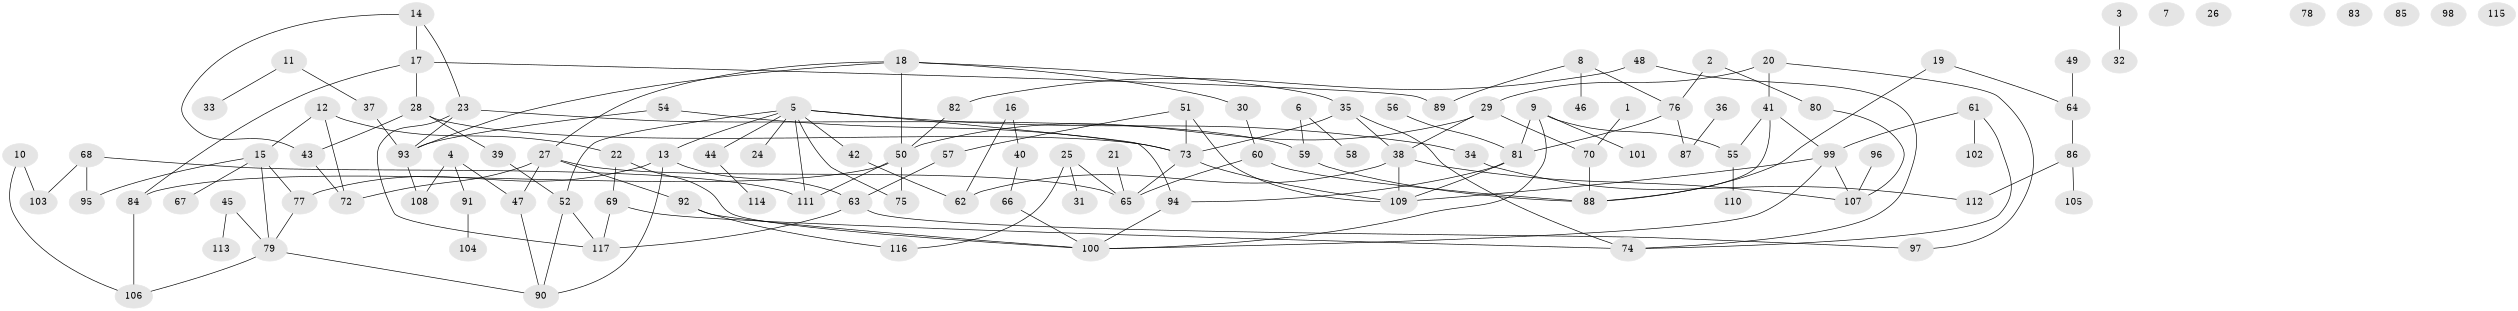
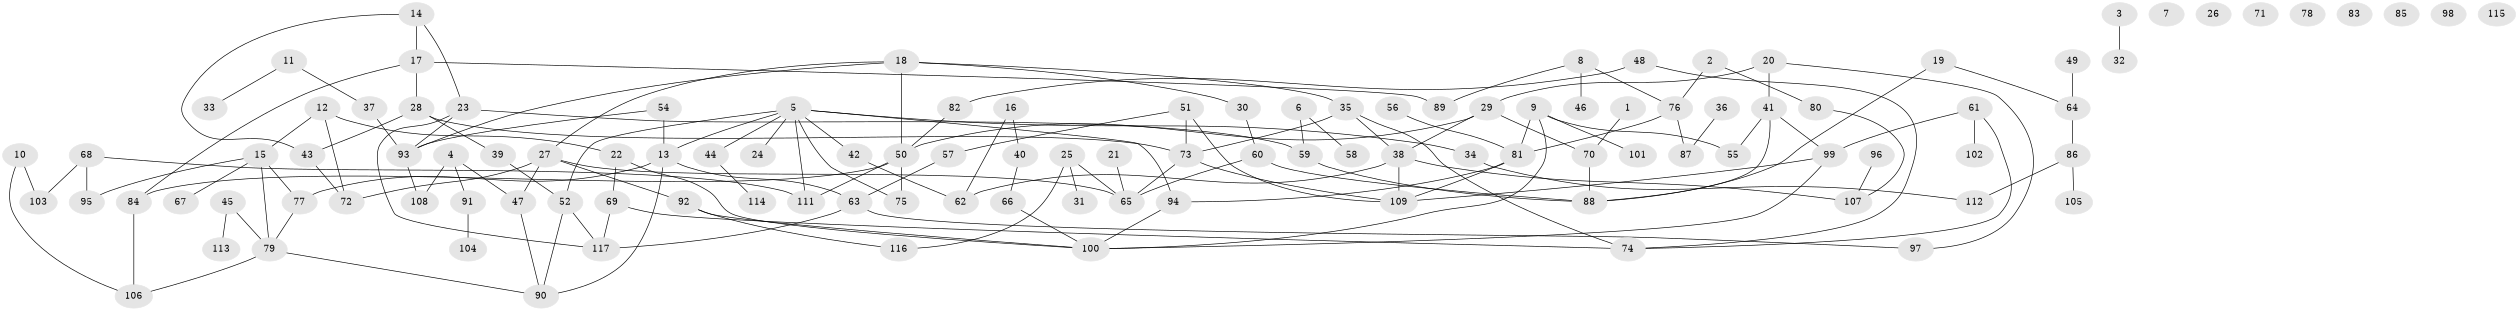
none -> (2261, 14)
(926, 128) -> (664, 132)
(1841, 179) -> none
(1733, 202) -> none
